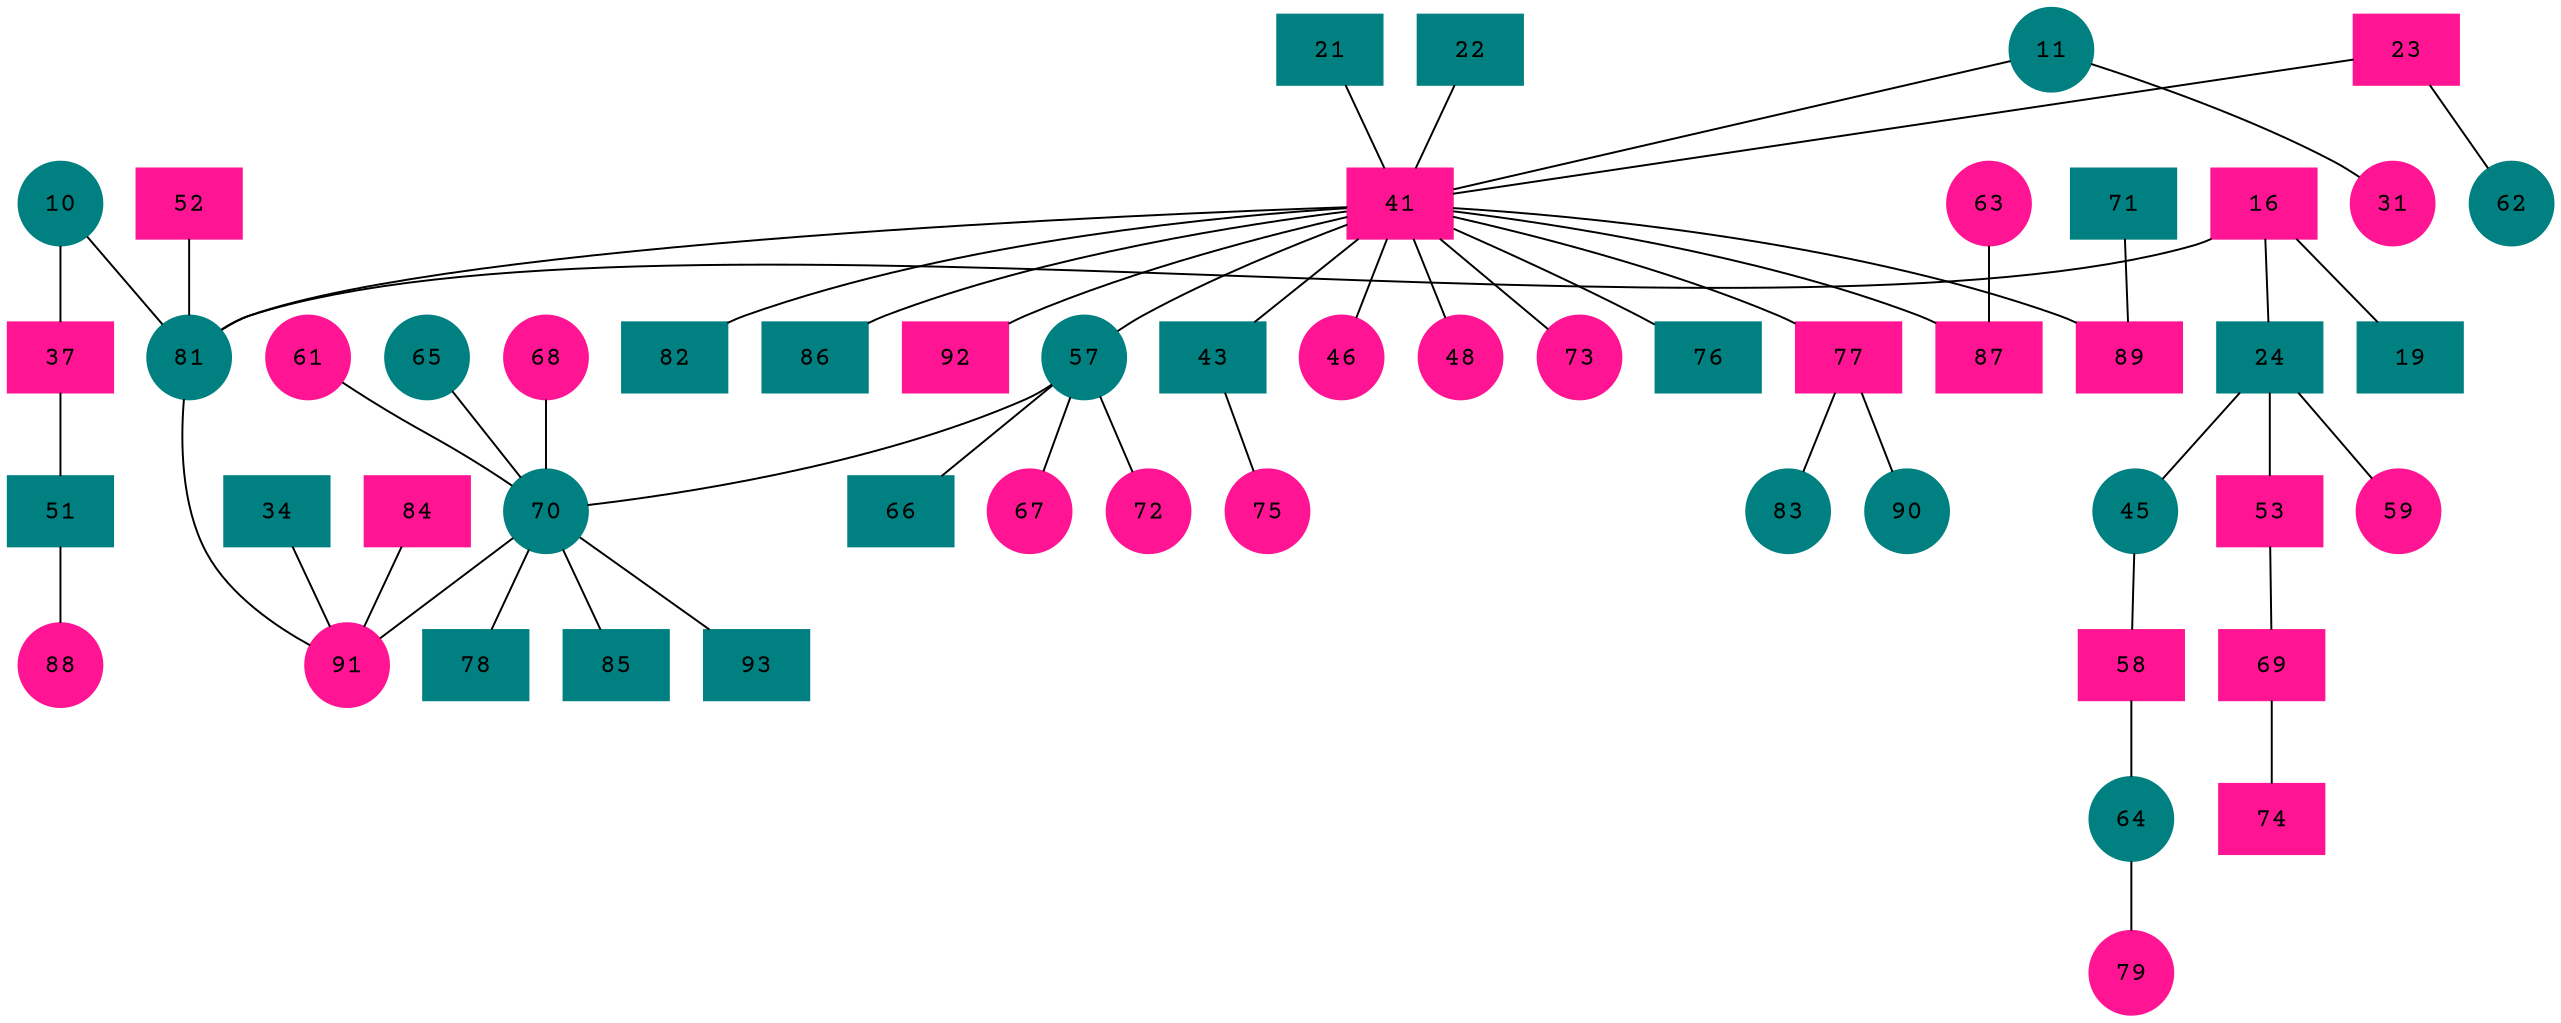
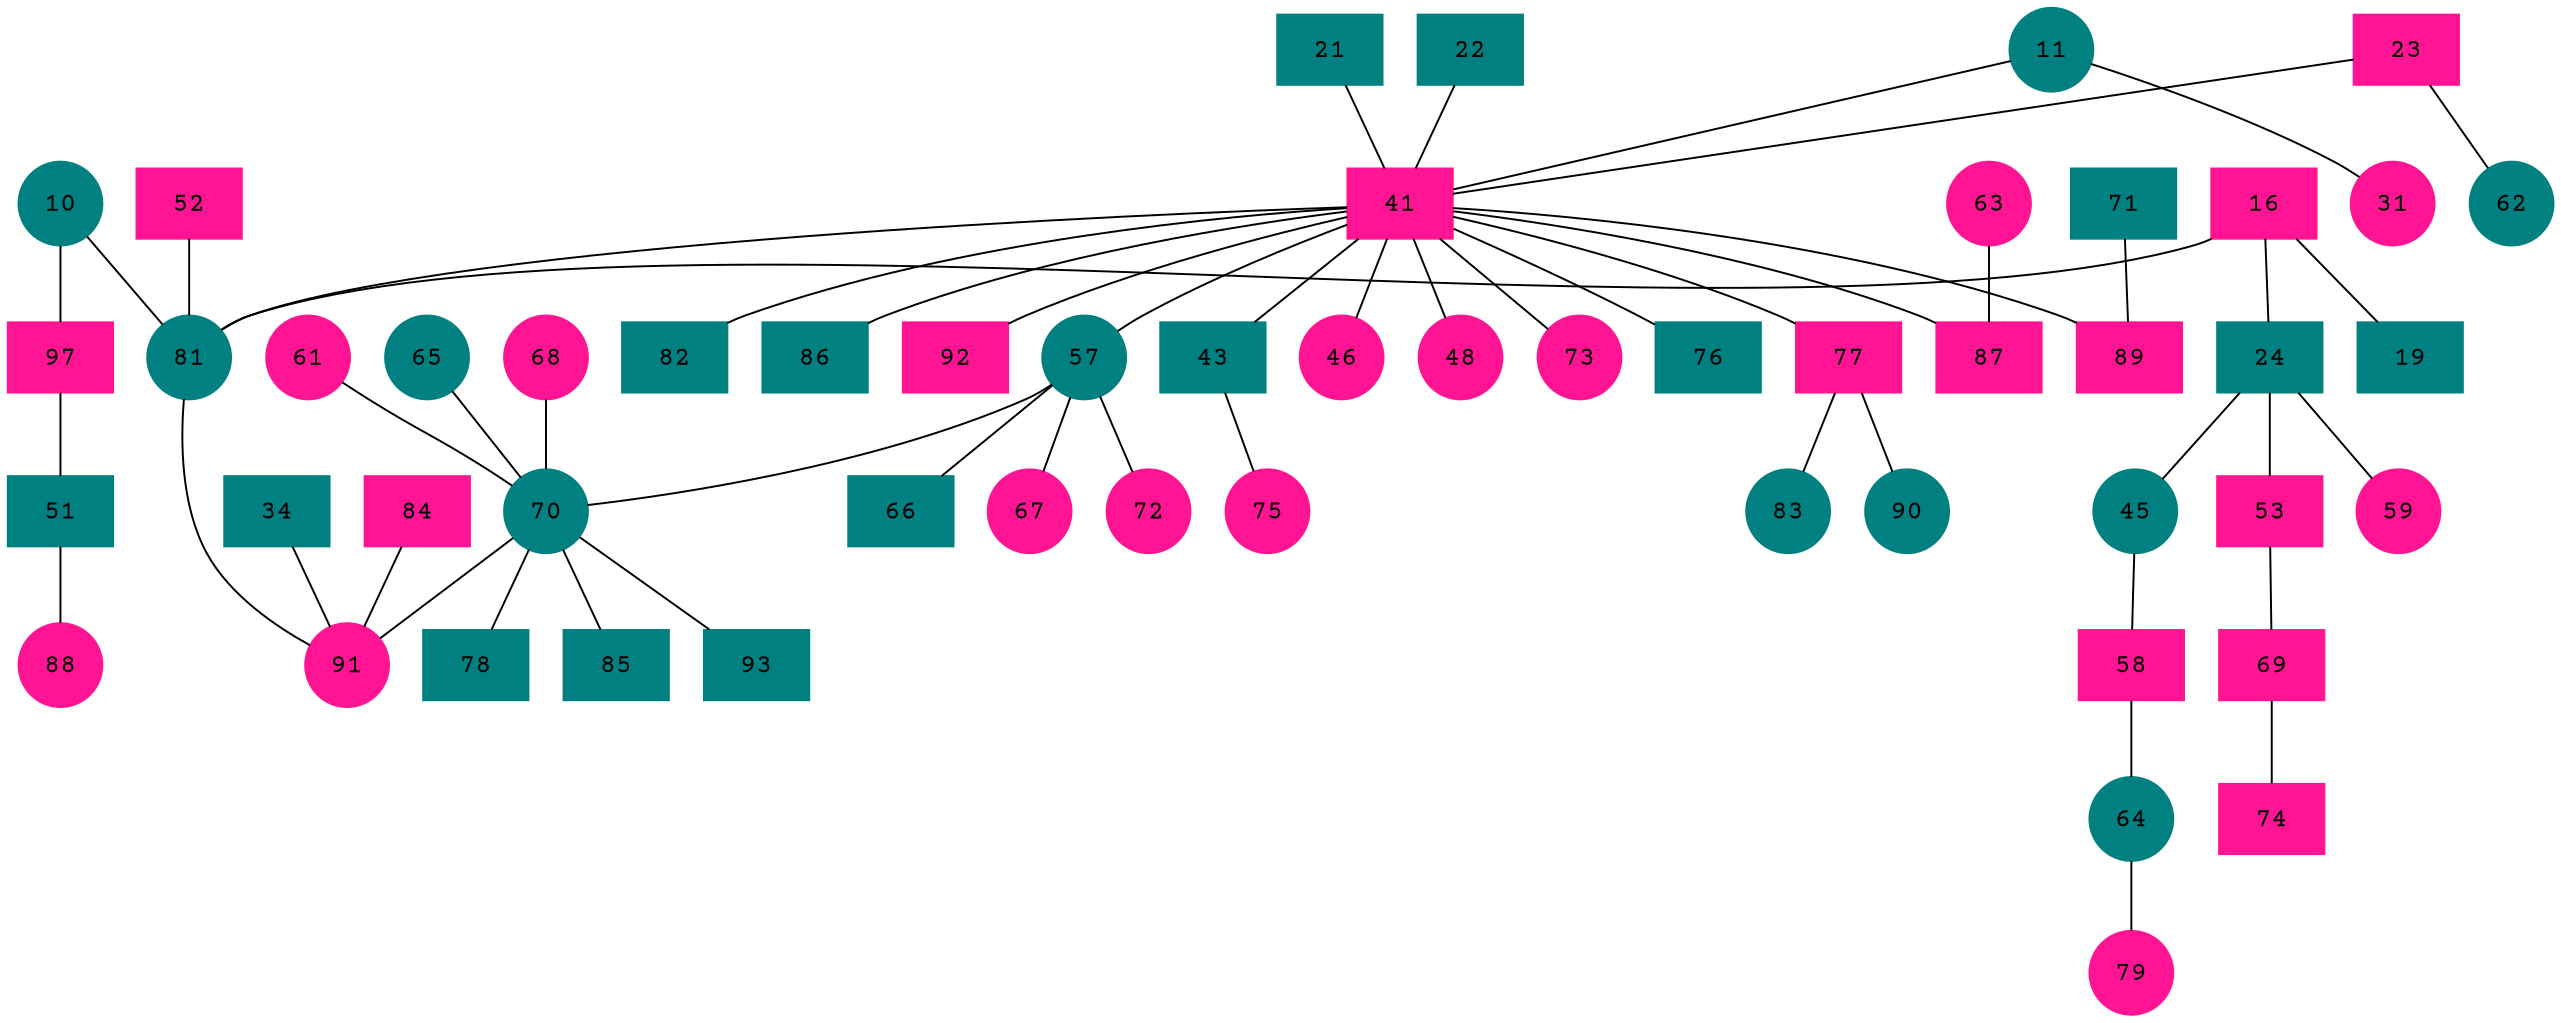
(60, 357) -> (60, 357)
